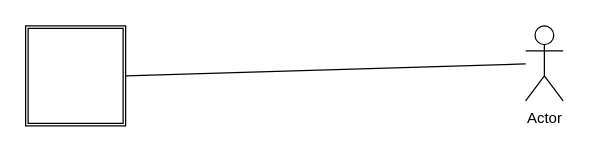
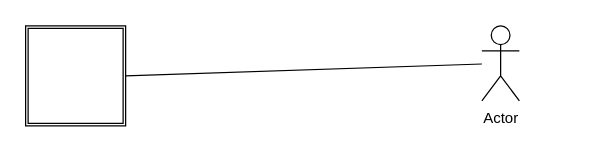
(544, 63) -> (501, 63)
